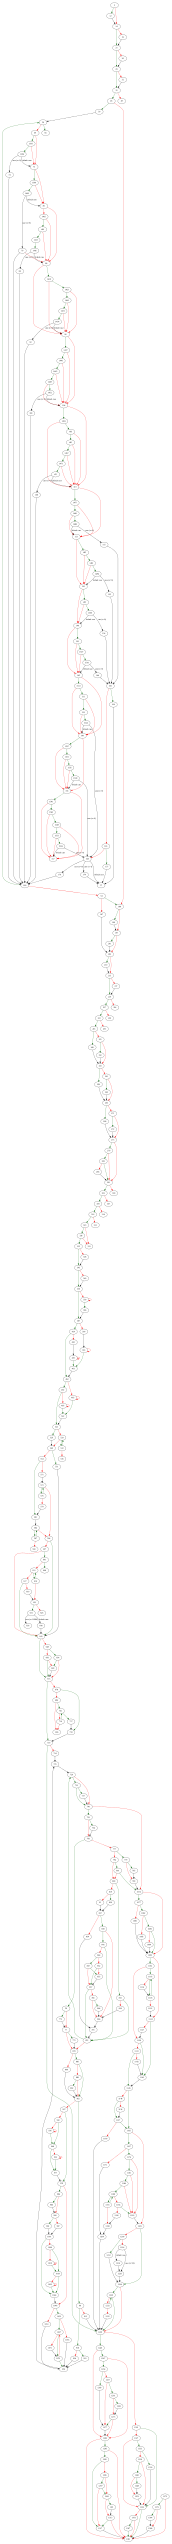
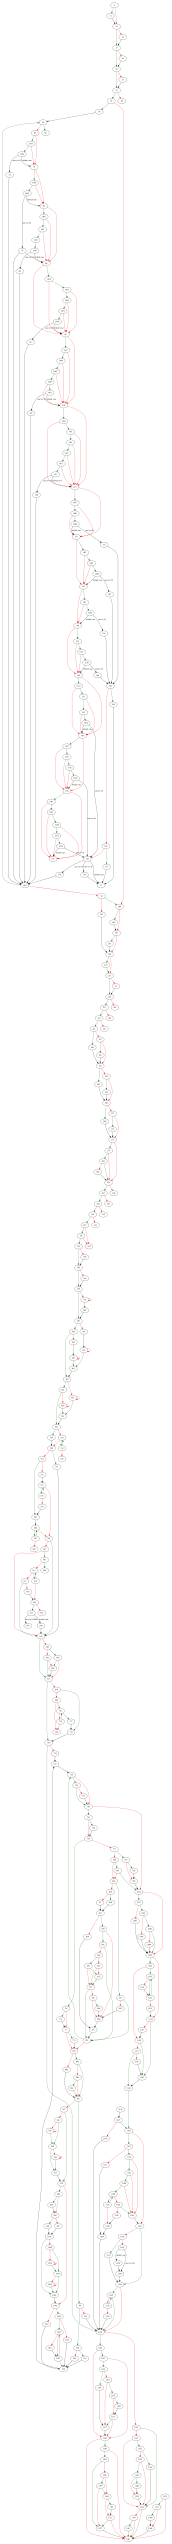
(44, 211) -> (44, 211)
(80, 1790) -> (80, 1790)
(120, 2099) -> none
